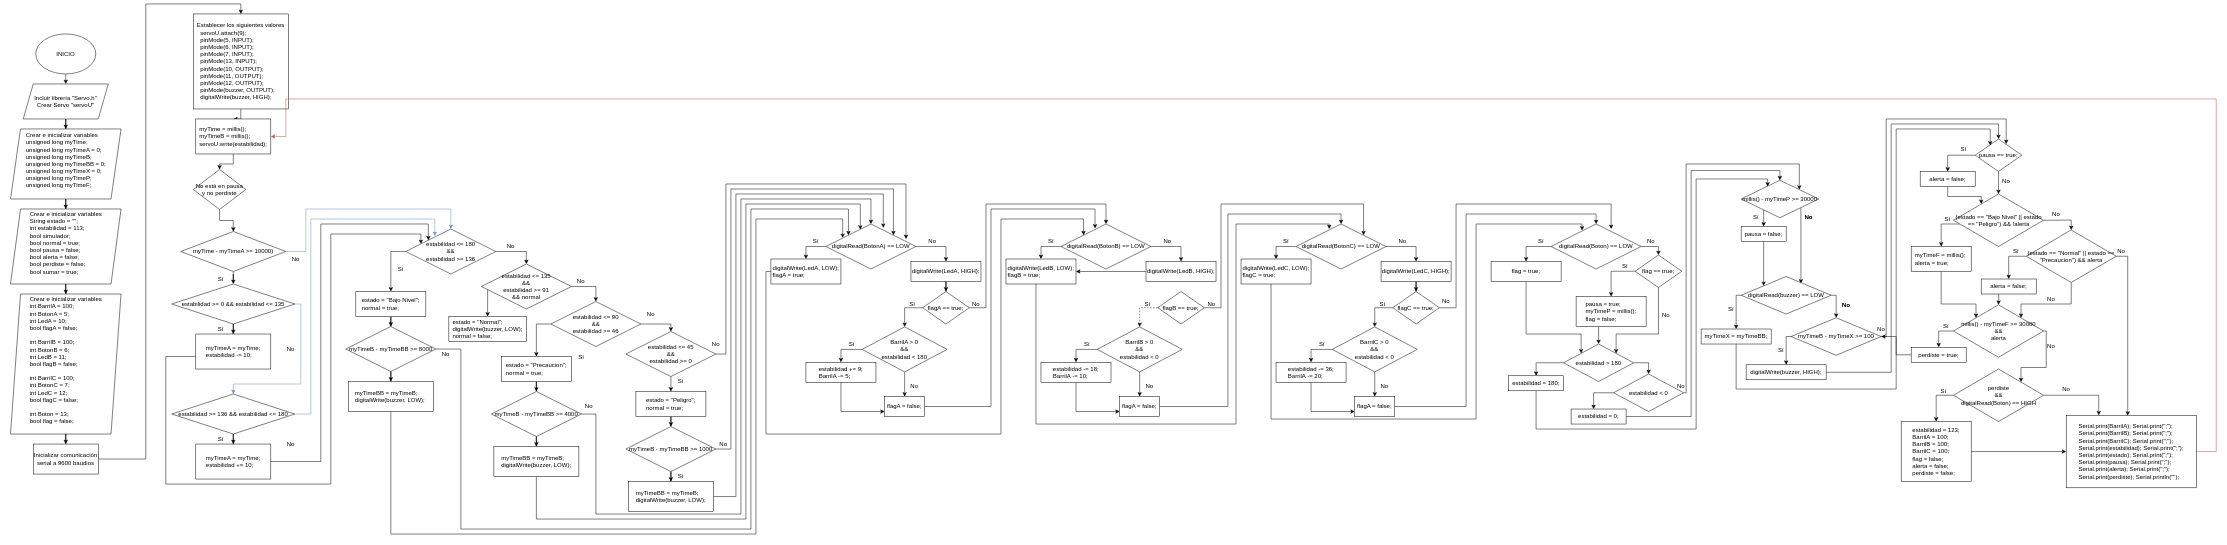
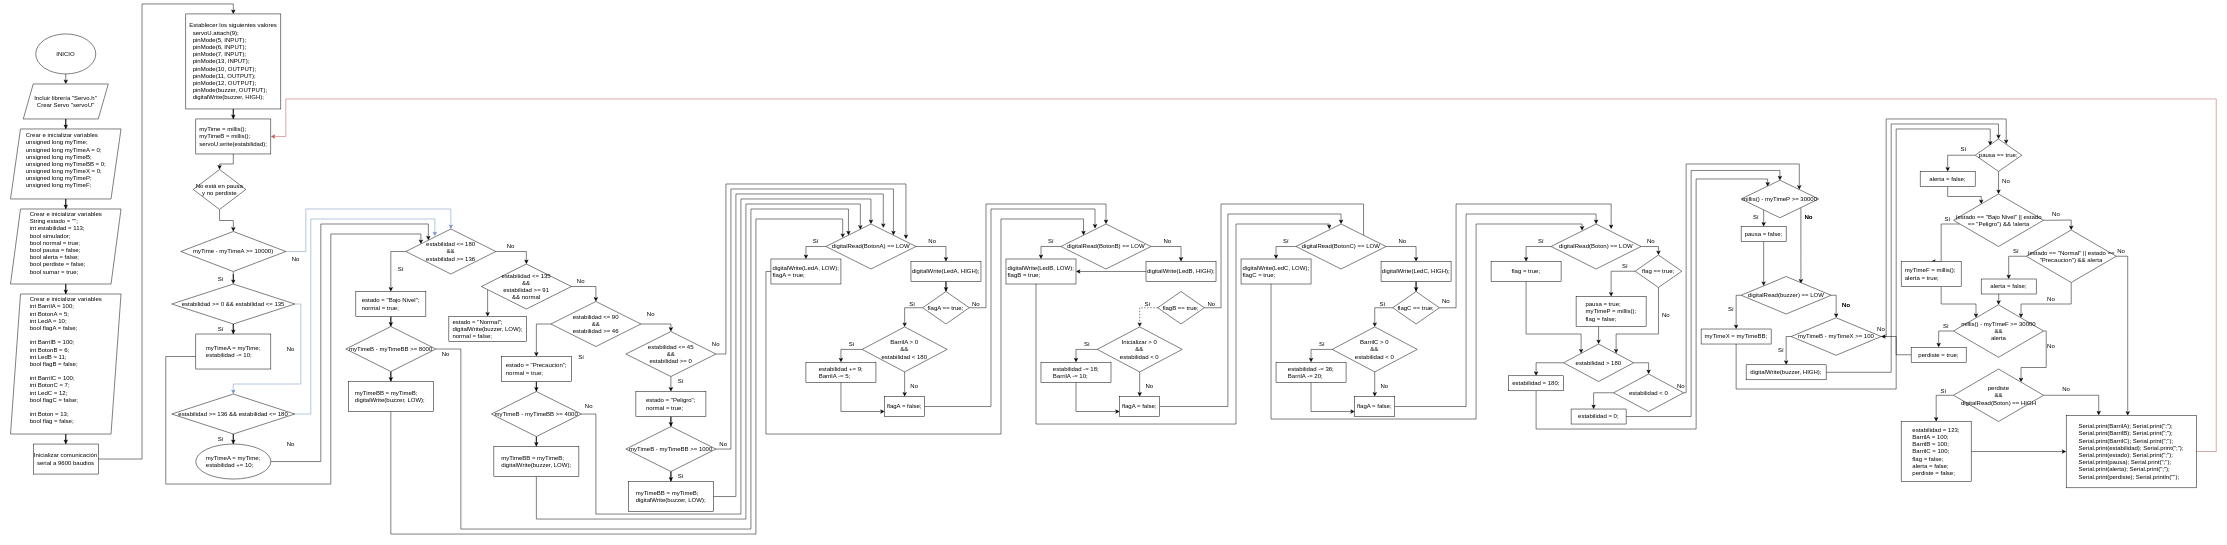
(241, 61) -> (233, 61)
(1363, 230) -> (1363, 232)
(1941, 259) -> (1931, 274)
(1139, 349) -> (1139, 349)
(233, 461) -> (233, 461)
